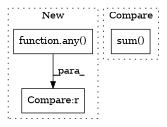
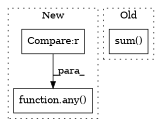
(131, 16) -> (129, 16)
(53, 68) -> (53, 68)
